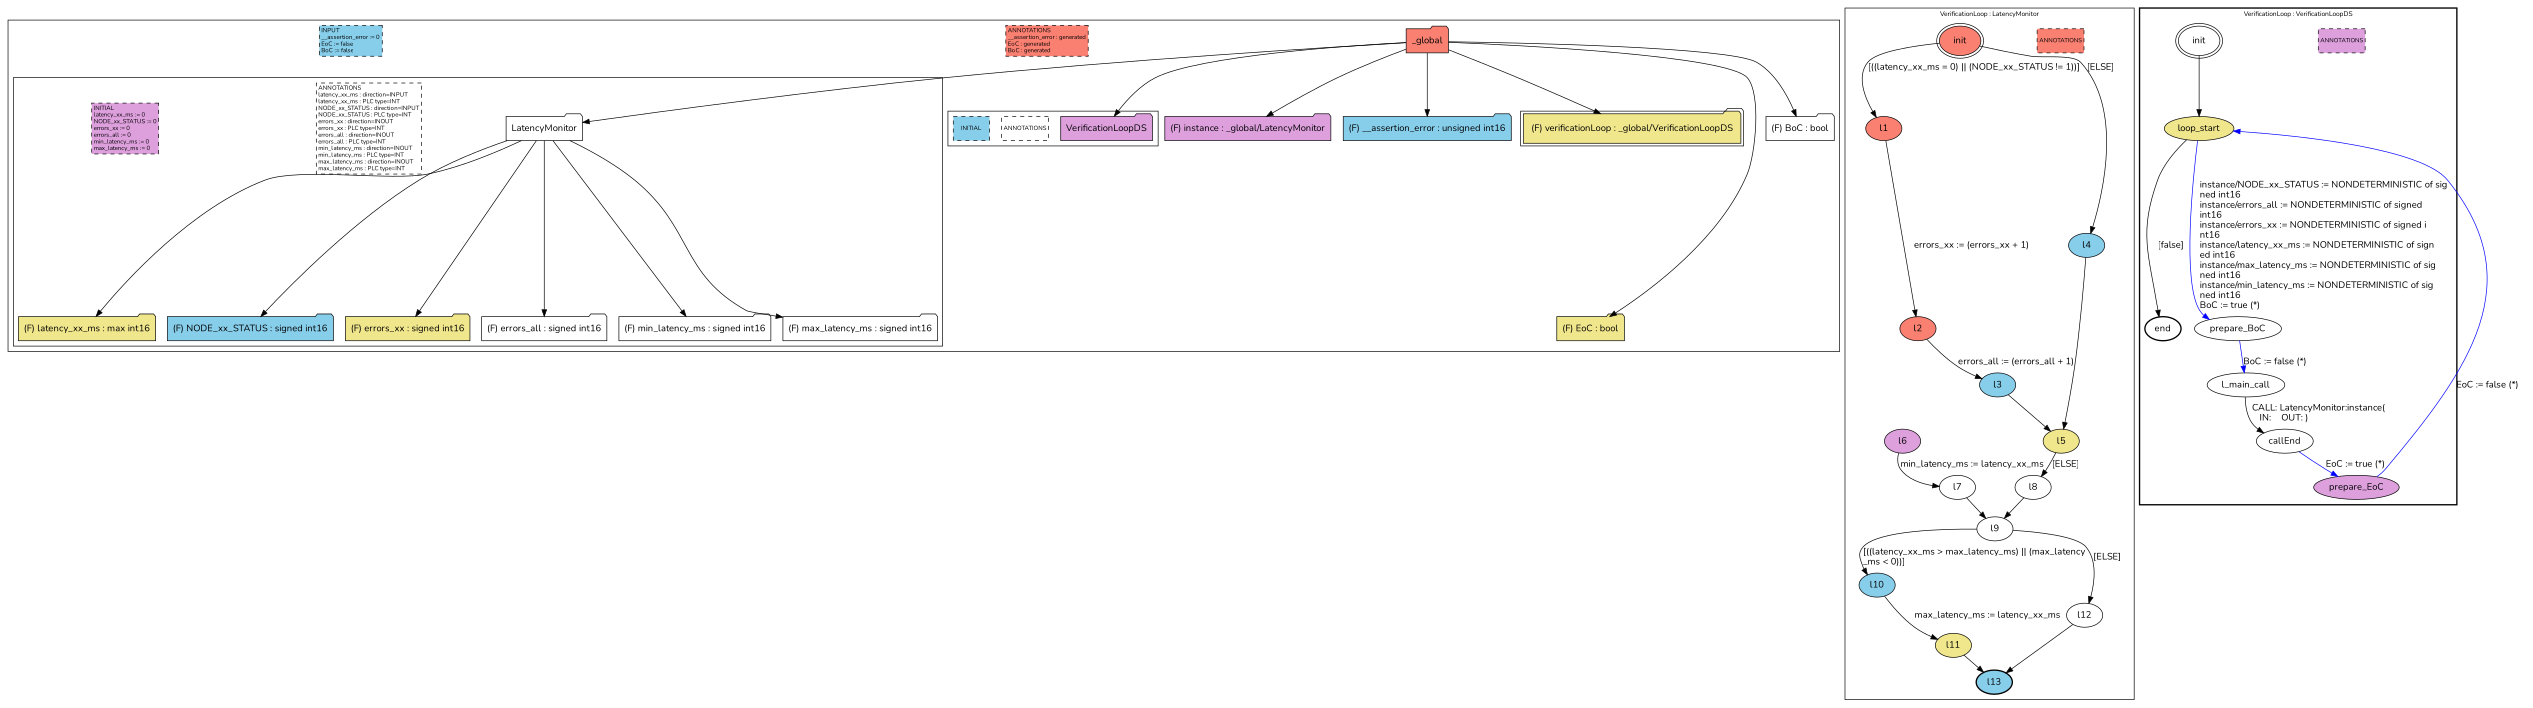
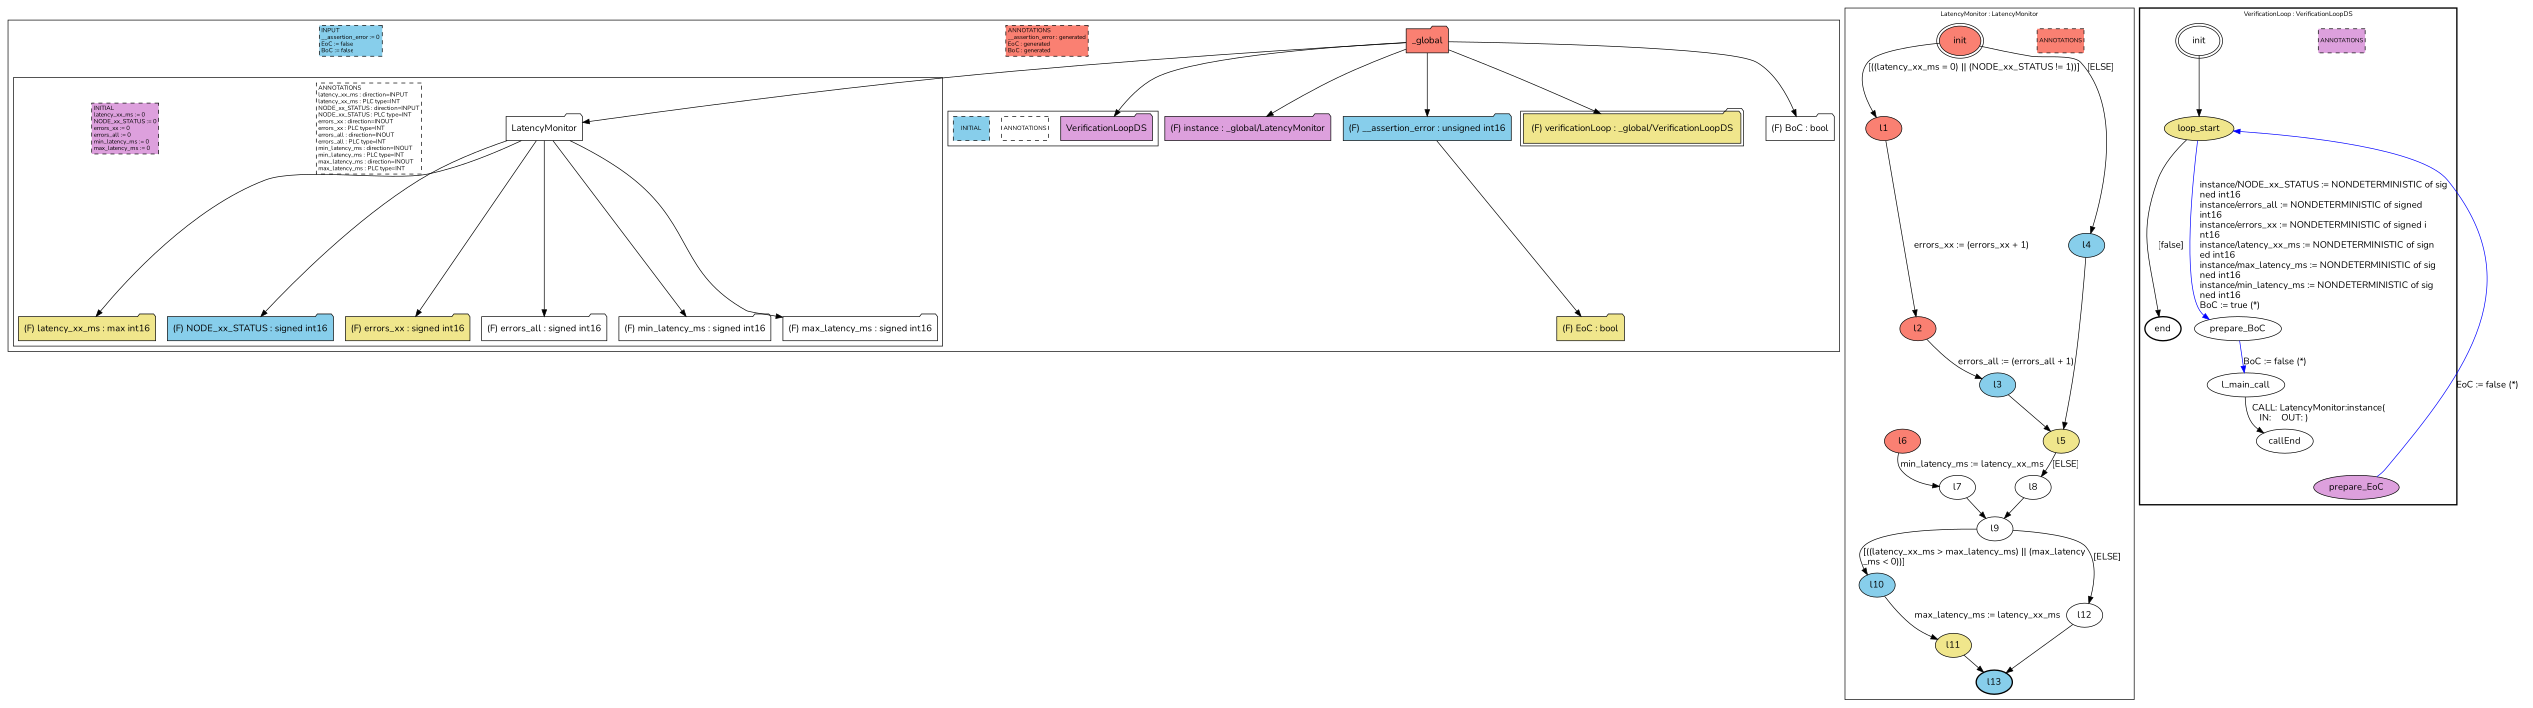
(1990, 14) -> (1990, 14)
(1743, 76) -> (1507, 226)
(1903, 441) -> (1903, 441)
(2315, 463) -> none
